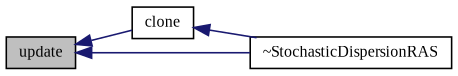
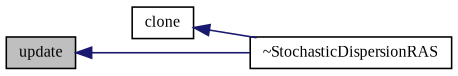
(112, 35) -> none
